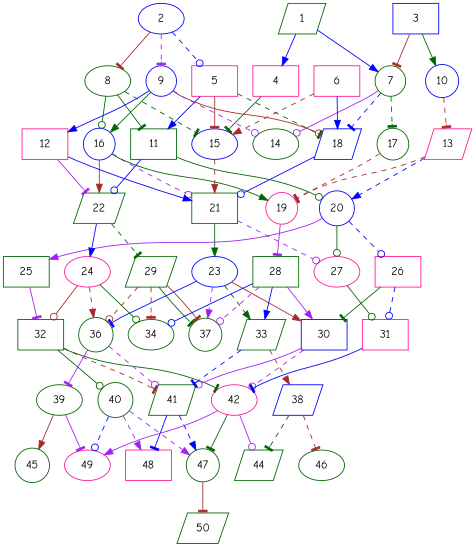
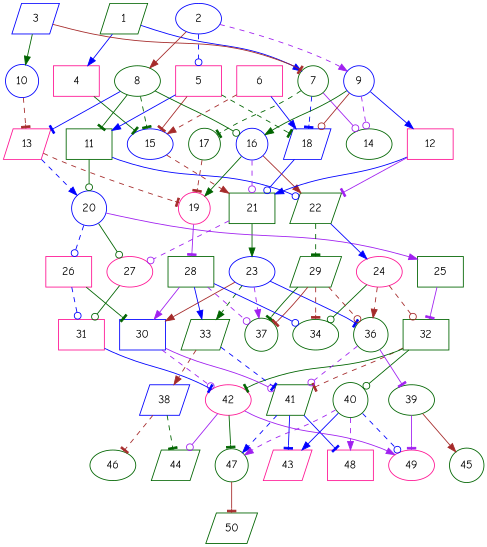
(416, 19) -> (36, 19)
(136, 48) -> (170, 48)
(161, 48) -> (281, 42)
none -> (87, 110)
(67, 300) -> (400, 300)
none -> (288, 465)
